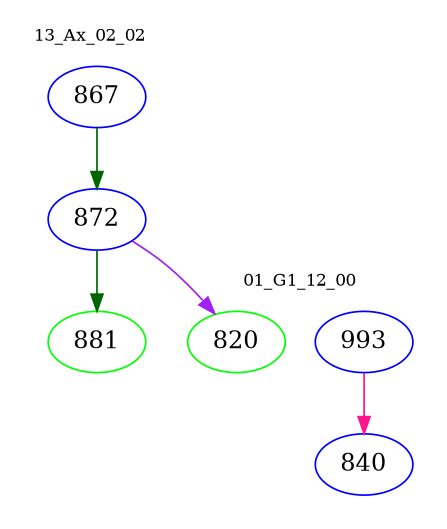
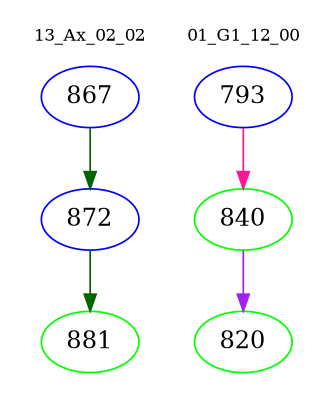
(185, 282) -> (243, 272)
(364, 342) -> (243, 97)
(364, 464) -> (243, 219)
